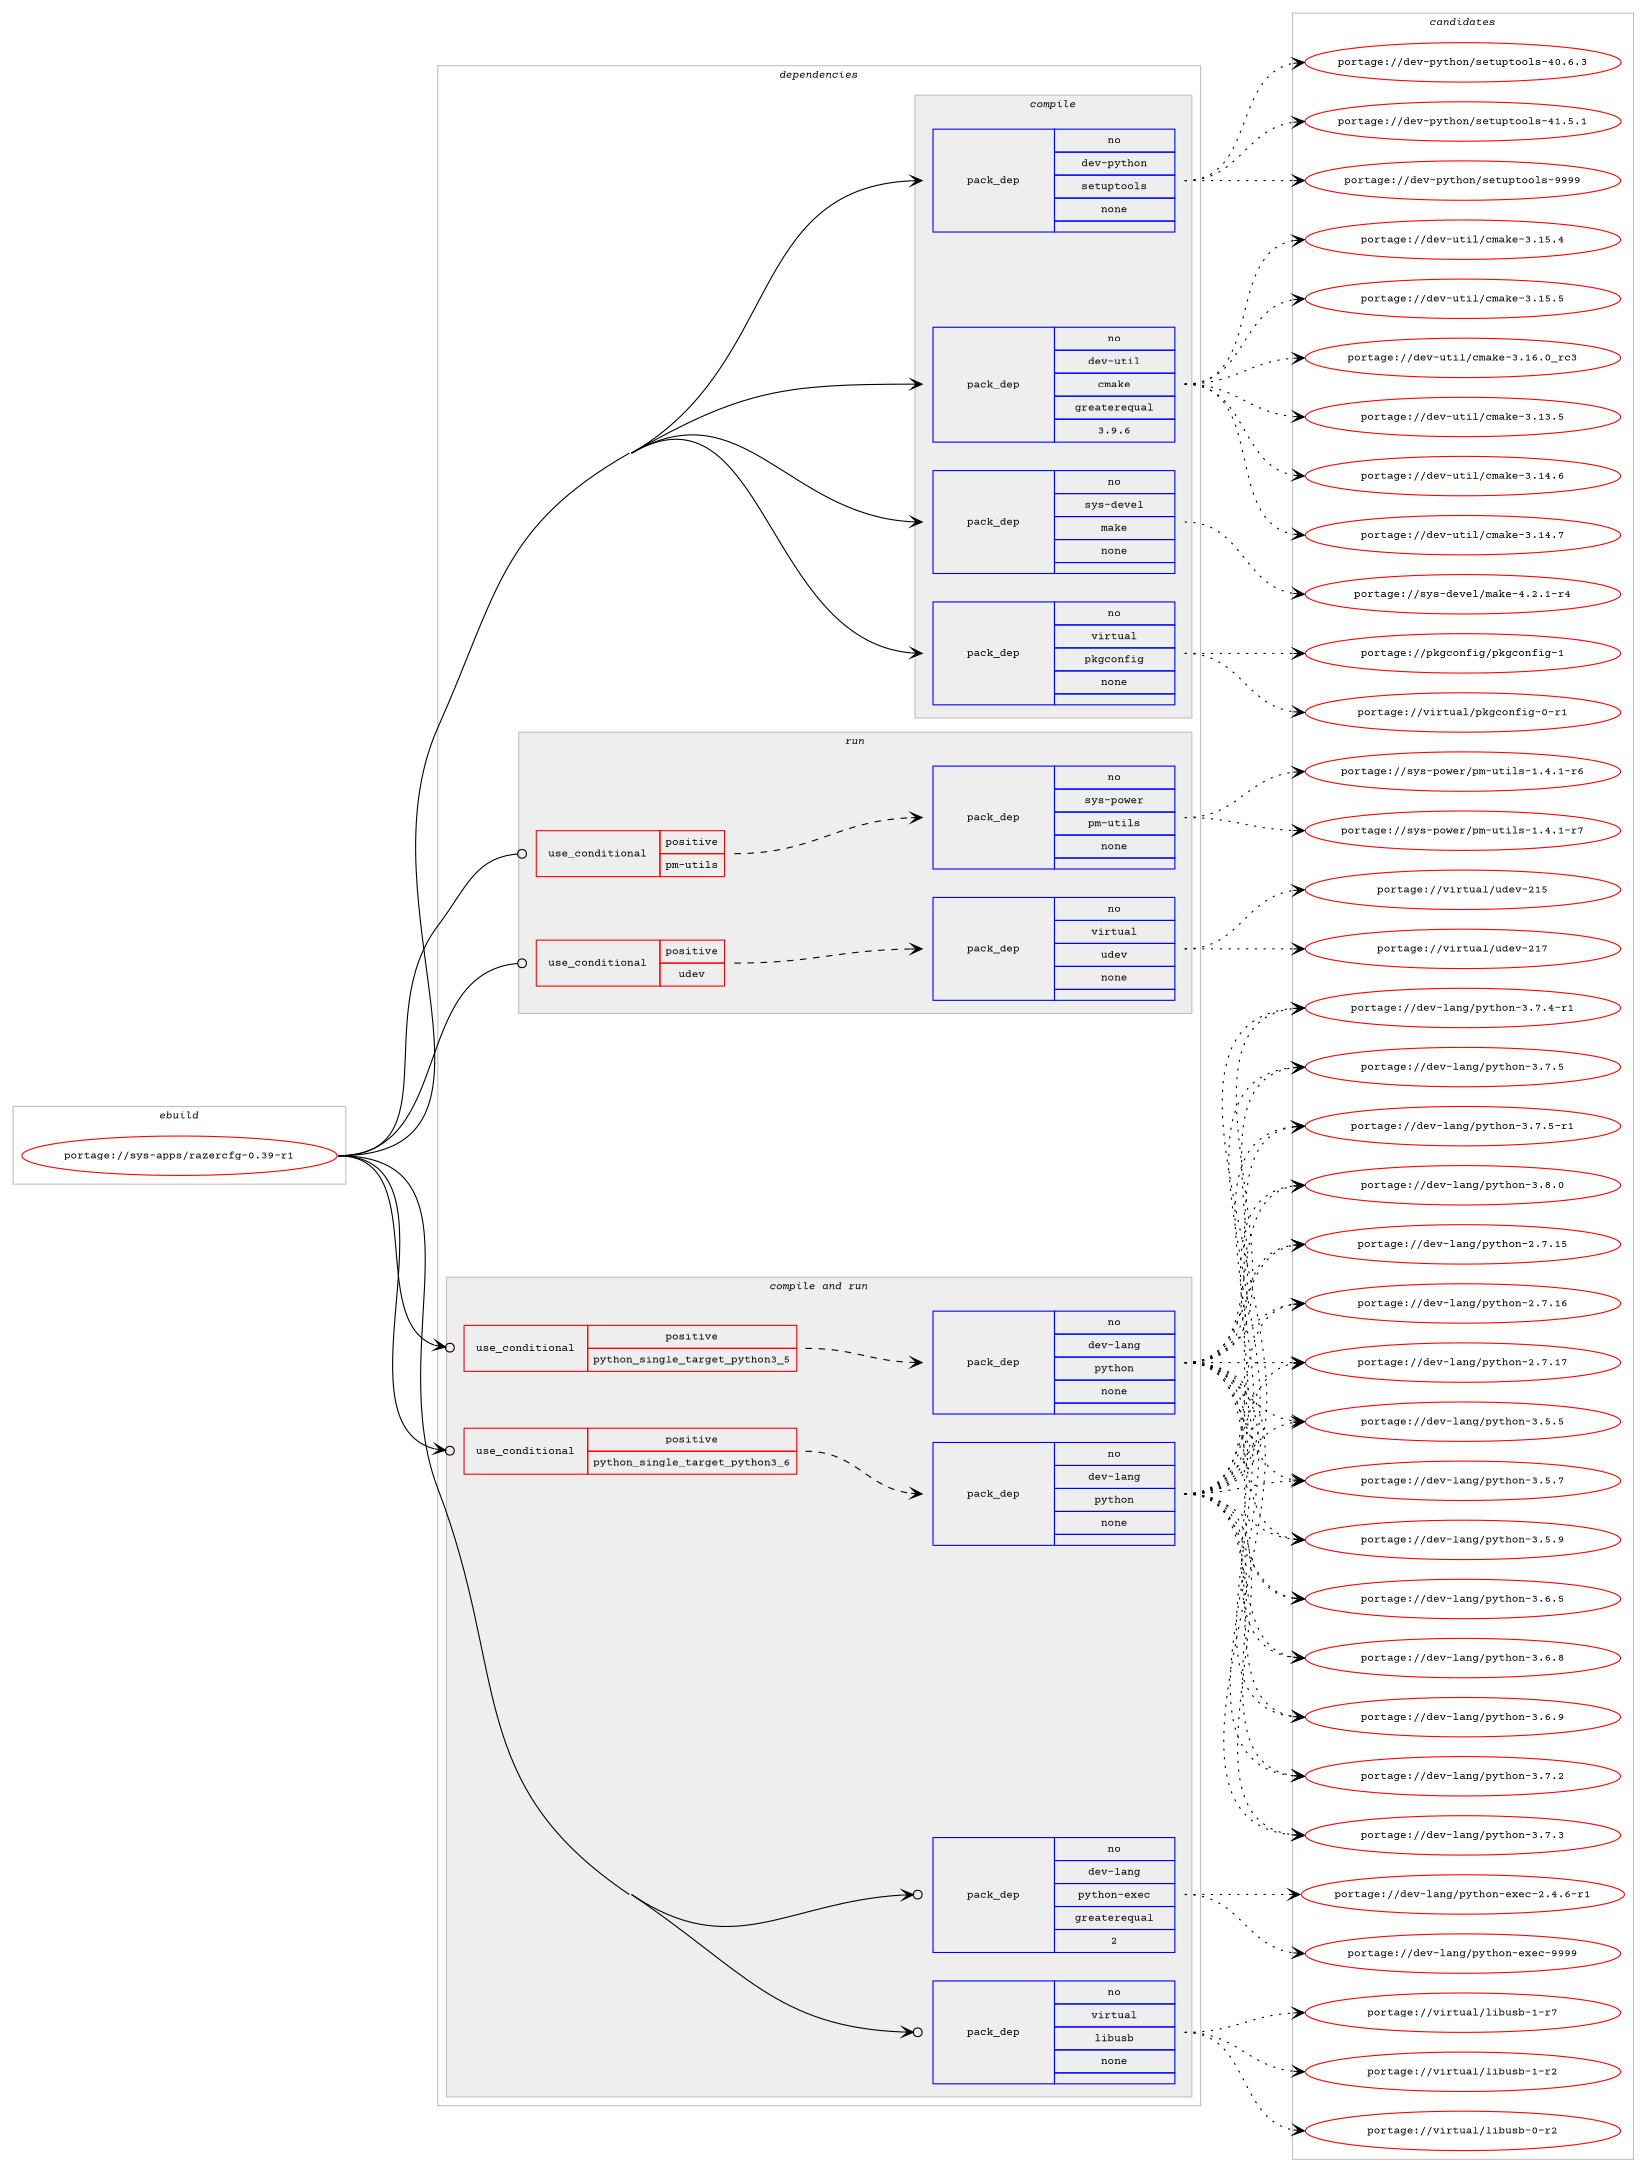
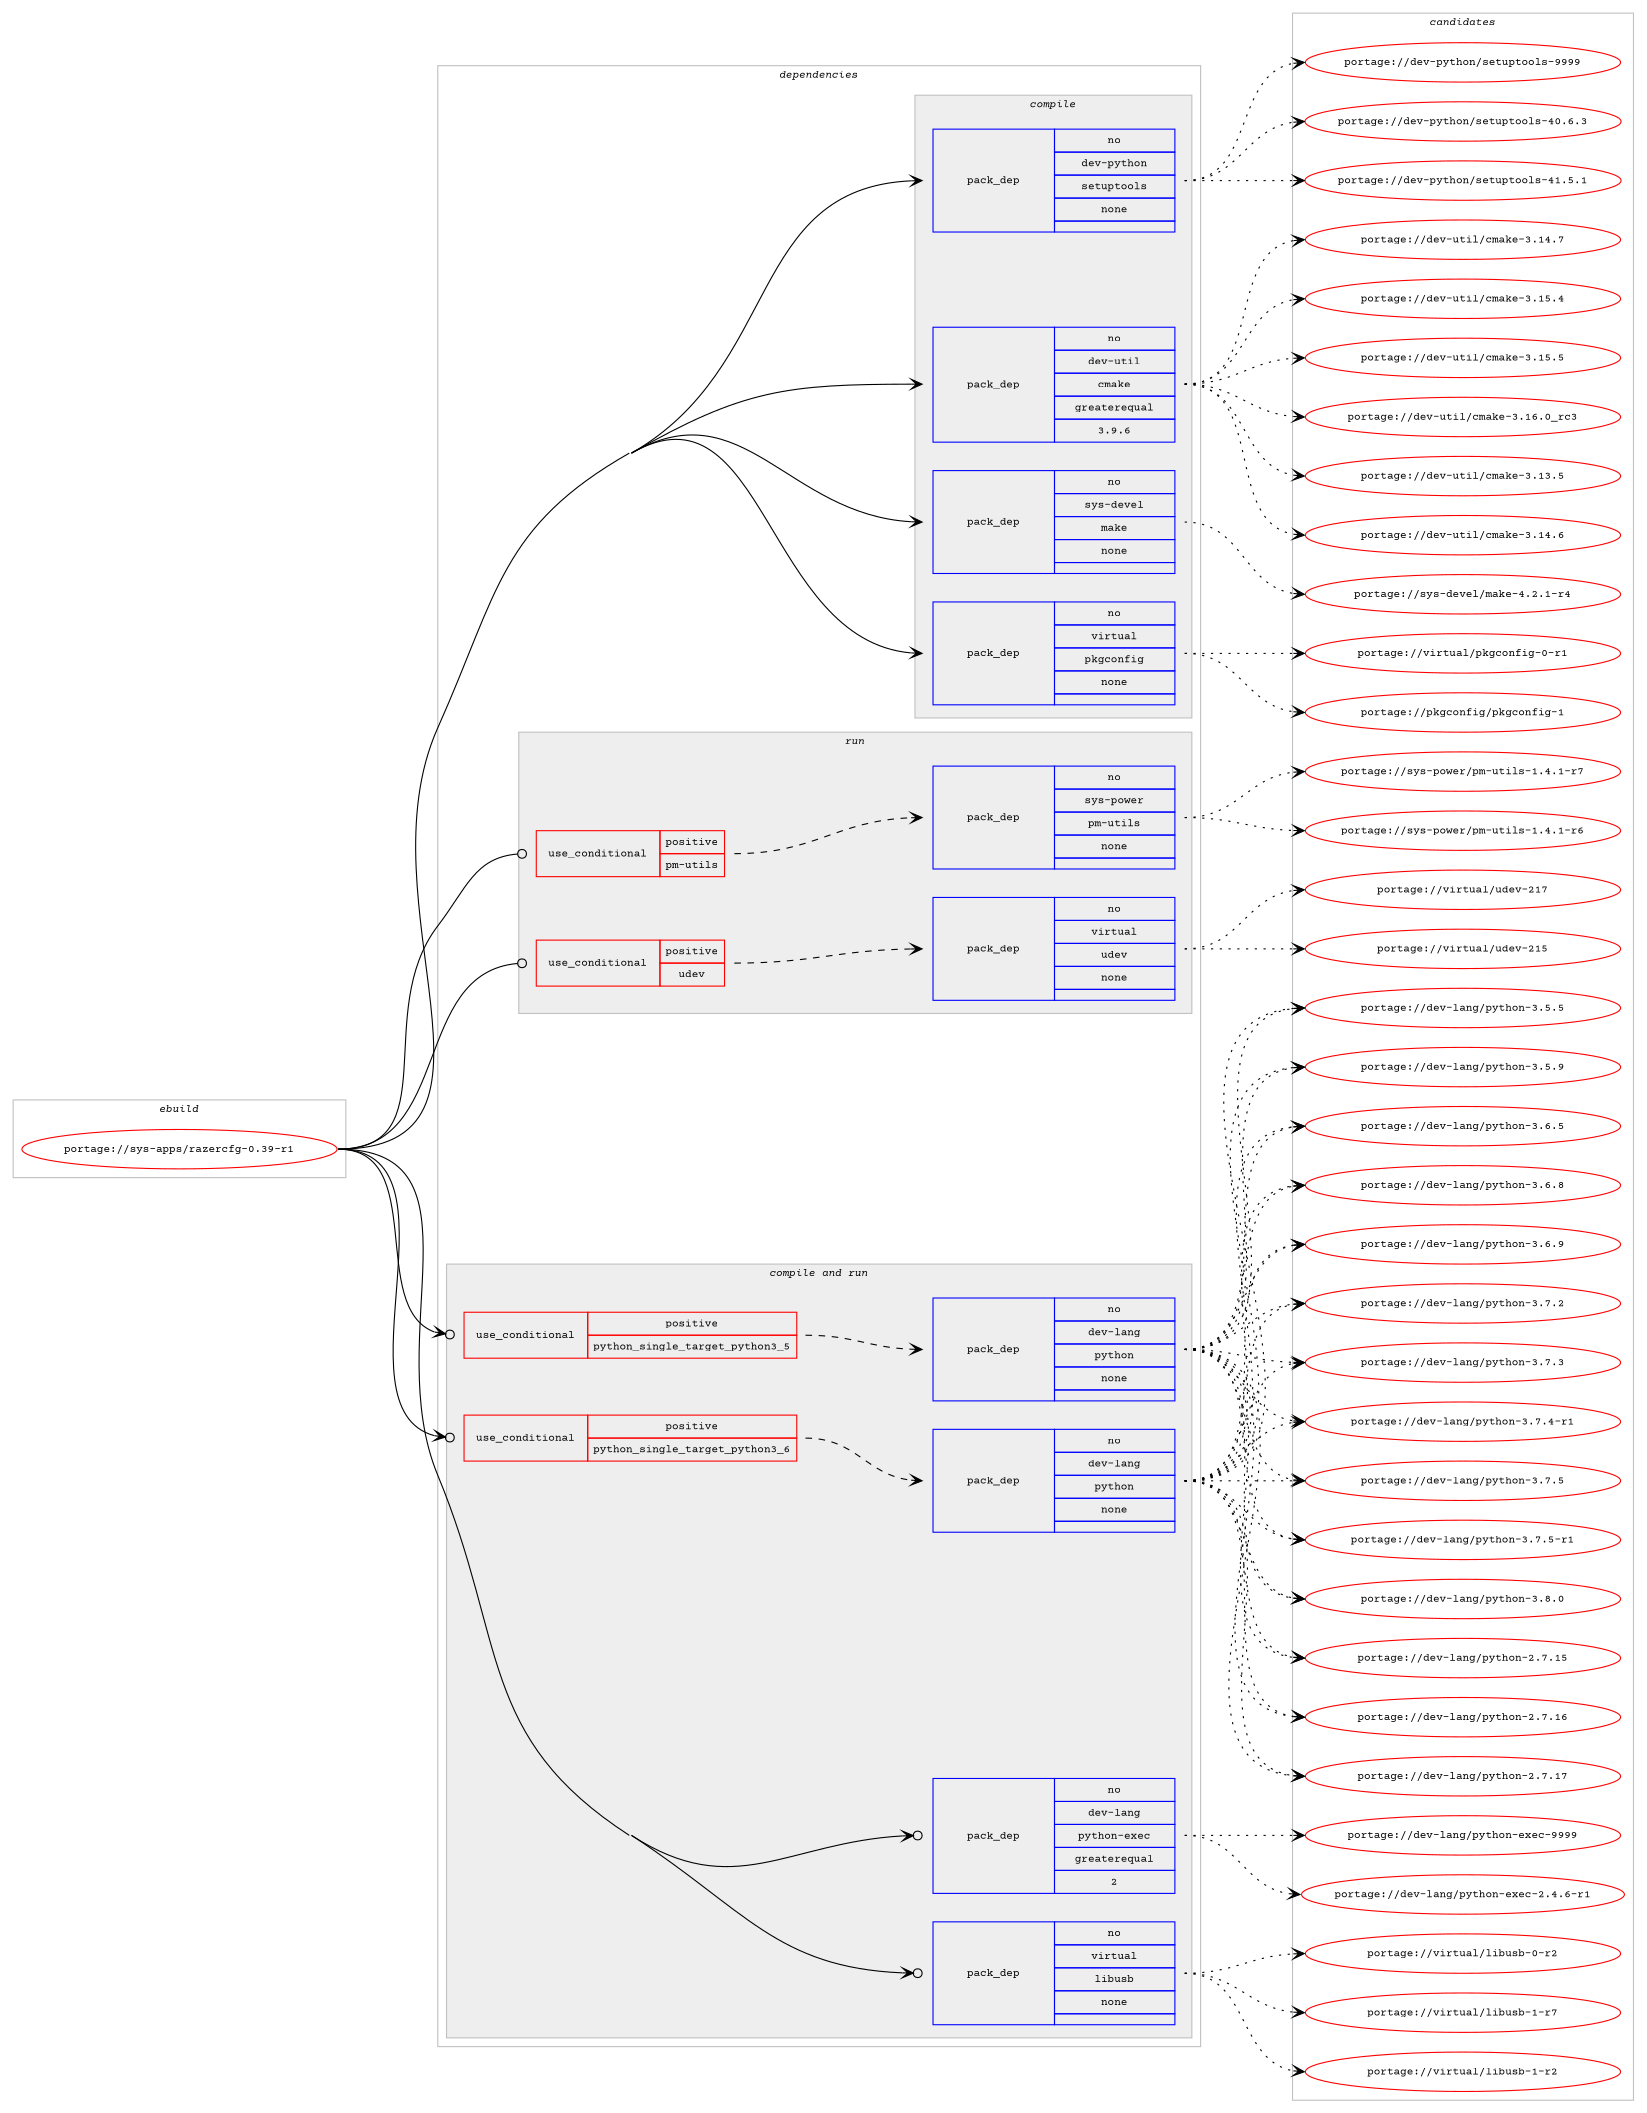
(1463, 1481) -> none
